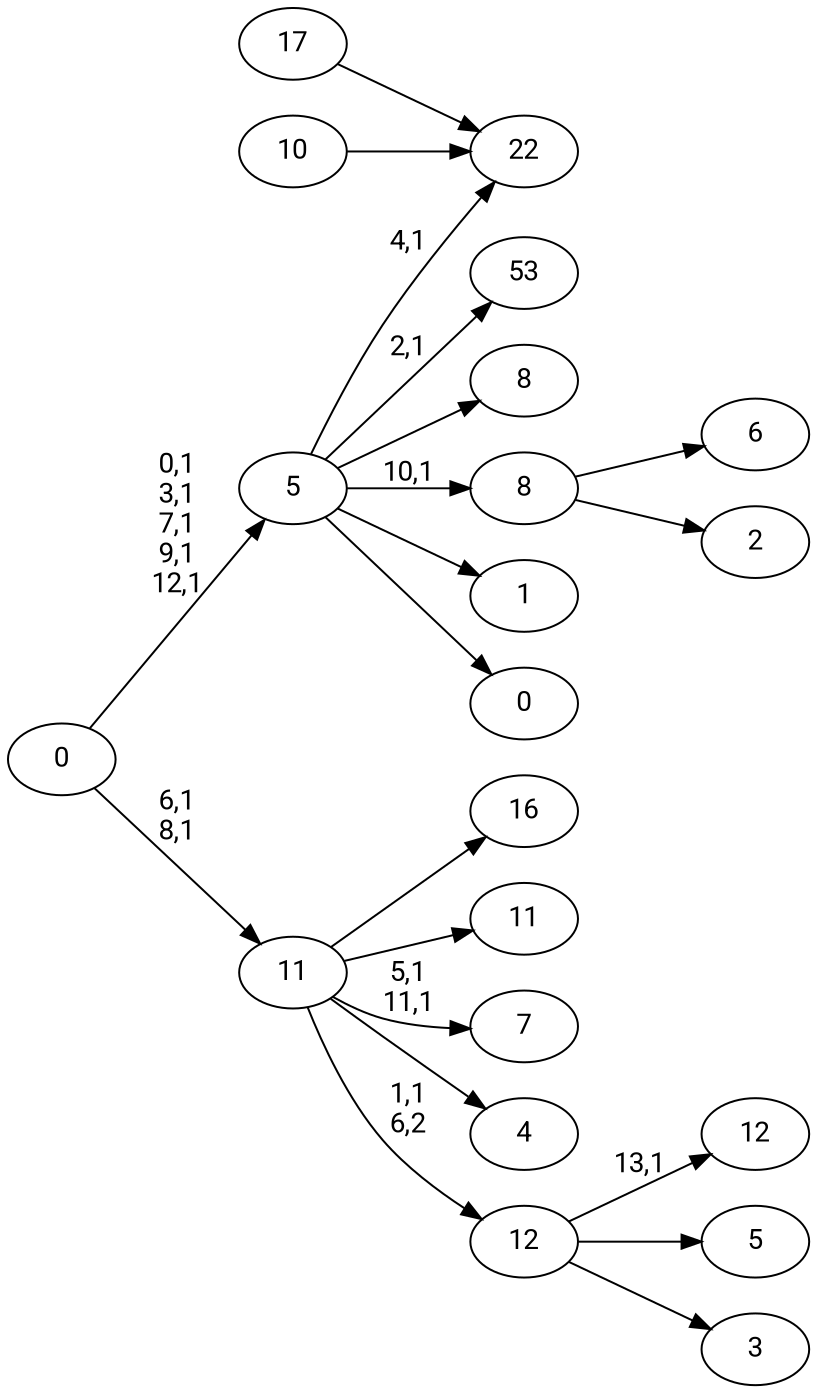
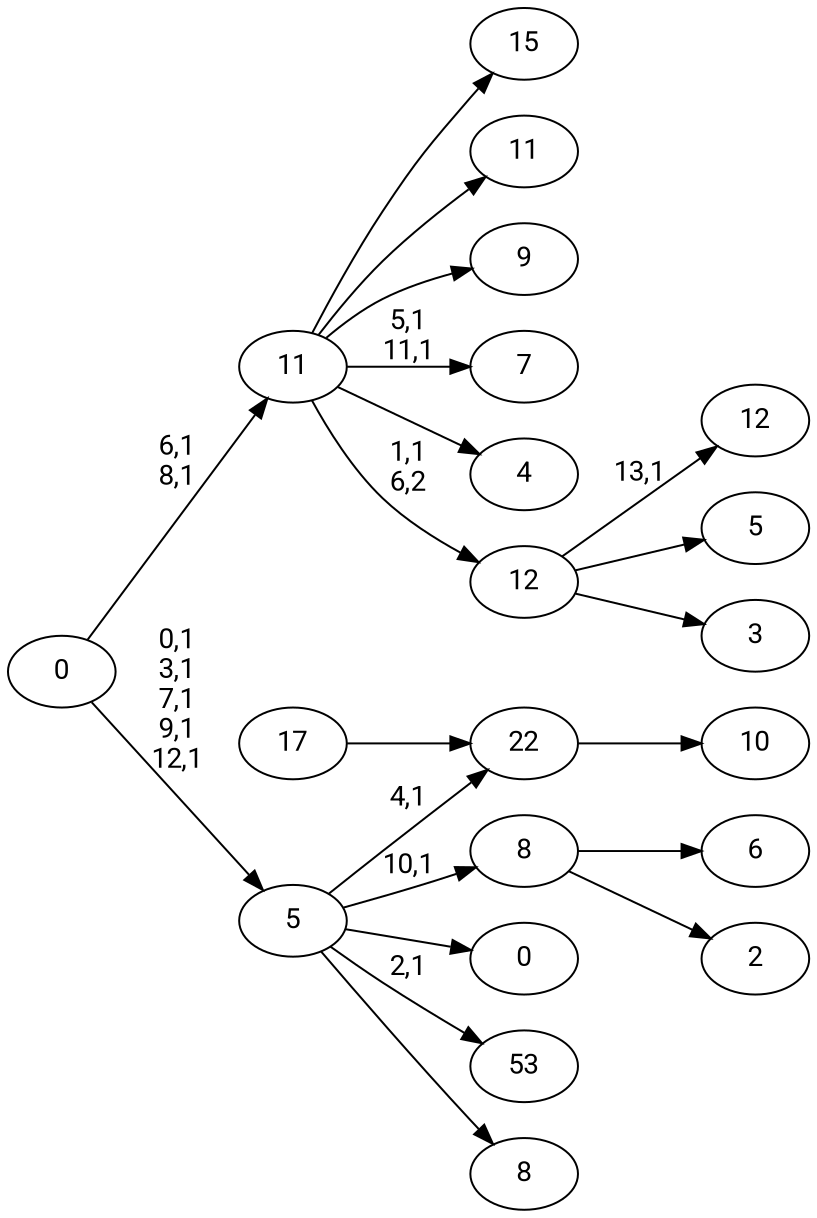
(399, 151) -> (630, 743)
none -> (524, 259)
(524, 596) -> none
(524, 811) -> (524, 44)
